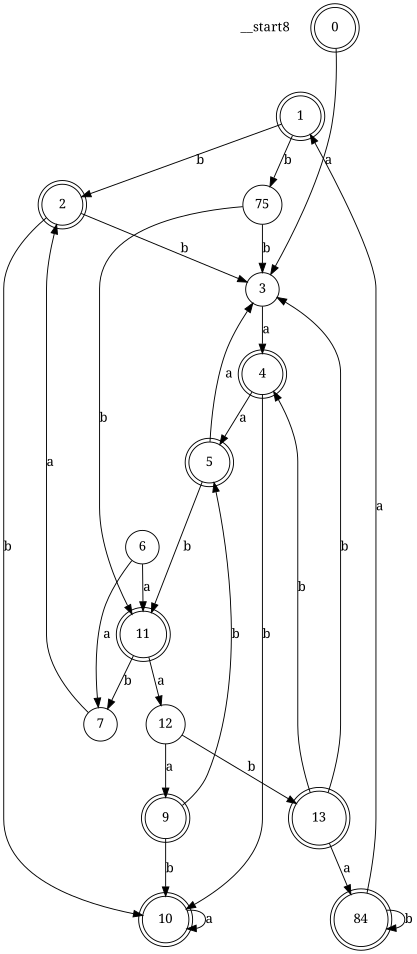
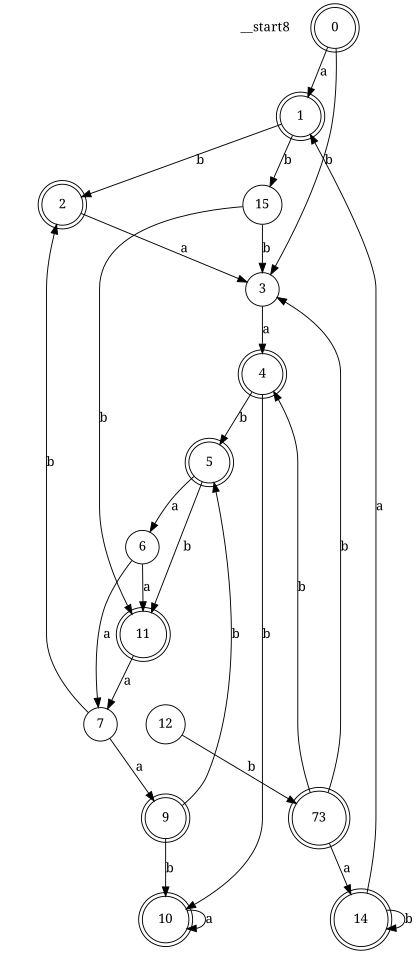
none -> (320, 68)
(329, 161) -> (329, 161)
(262, 205) -> (262, 205)
(185, 249) -> (185, 249)
(219, 374) -> (172, 498)
(243, 418) -> (243, 418)
(51, 462) -> (51, 462)
(4, 598) -> none
(154, 677) -> none
(128, 681) -> (128, 681)
(166, 766) -> (129, 766)
(319, 818) -> (319, 818)
(361, 920) -> (361, 920)
